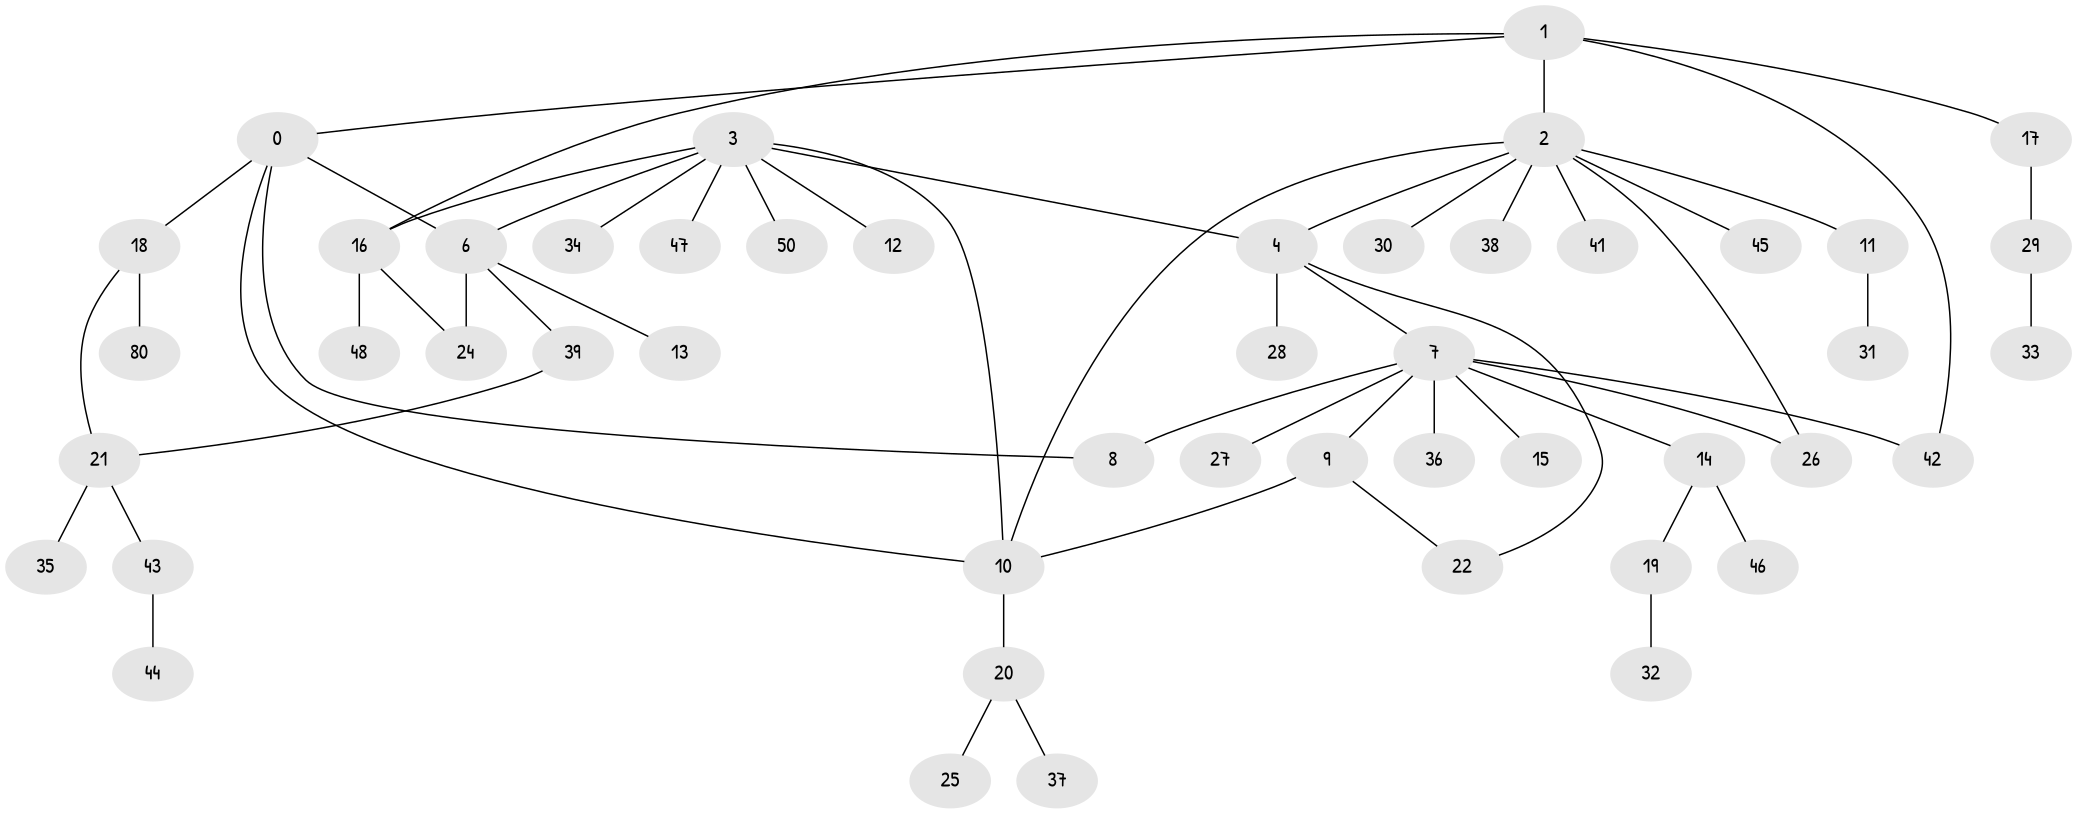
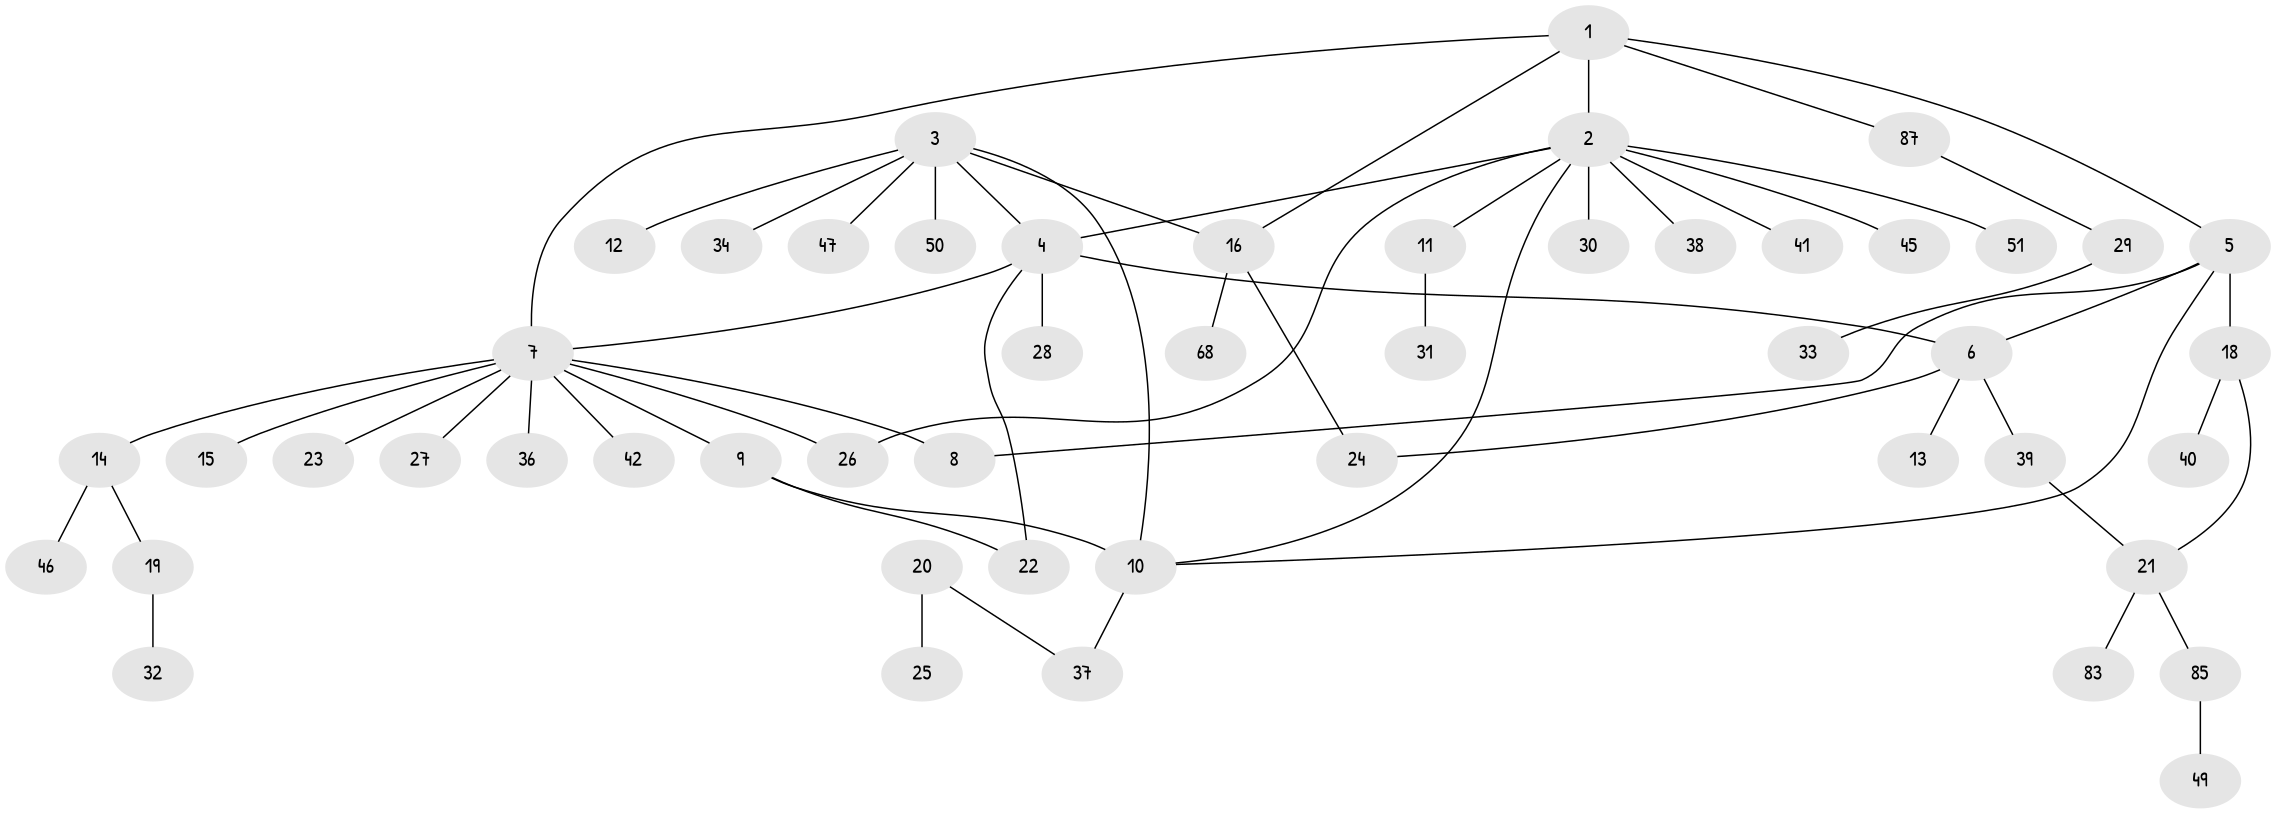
(278, 140) -> (2230, 246)
(2031, 140) -> (1909, 140)
(1862, 157) -> (985, 93)
(597, 189) -> (1487, 296)
none -> (2016, 246)
(140, 353) -> (2188, 460)
(359, 353) -> (1206, 353)
none -> (313, 460)
(46, 567) -> (2200, 674)
(153, 567) -> (2093, 674)
(1004, 621) -> (1109, 621)
(153, 674) -> none
none -> (2200, 781)
